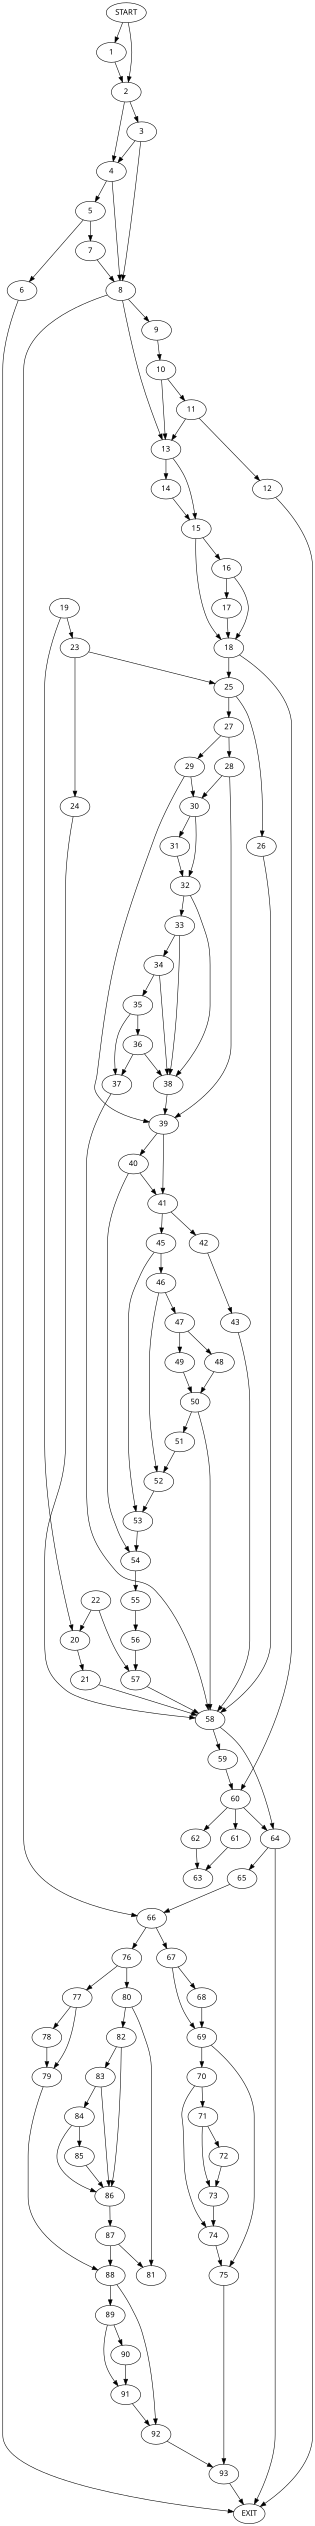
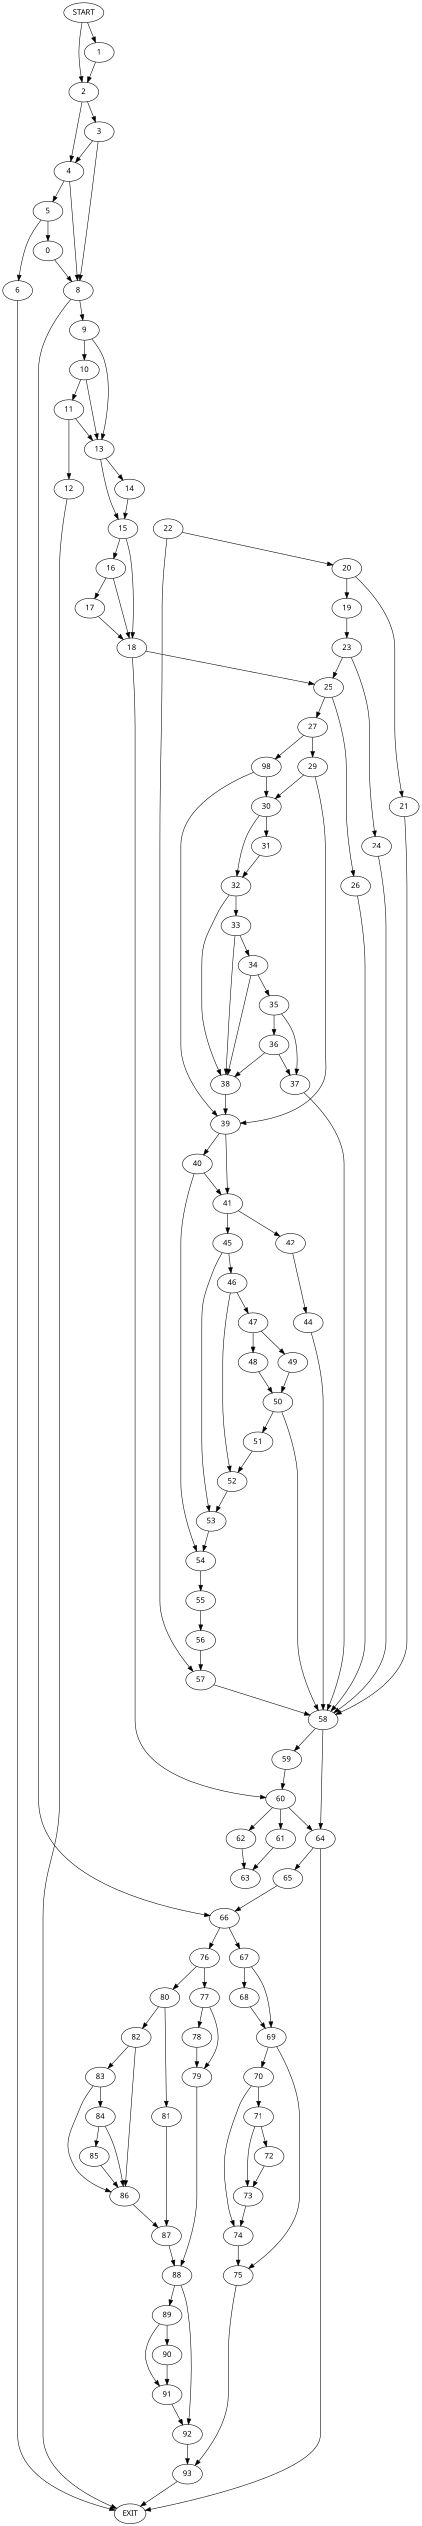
(90, 251) -> (48, 251)
(138, 368) -> (108, 385)
(229, 767) -> (266, 767)
(45, 1121) -> (347, 586)
(235, 1323) -> (308, 1323)
(129, 2254) -> (167, 2174)
